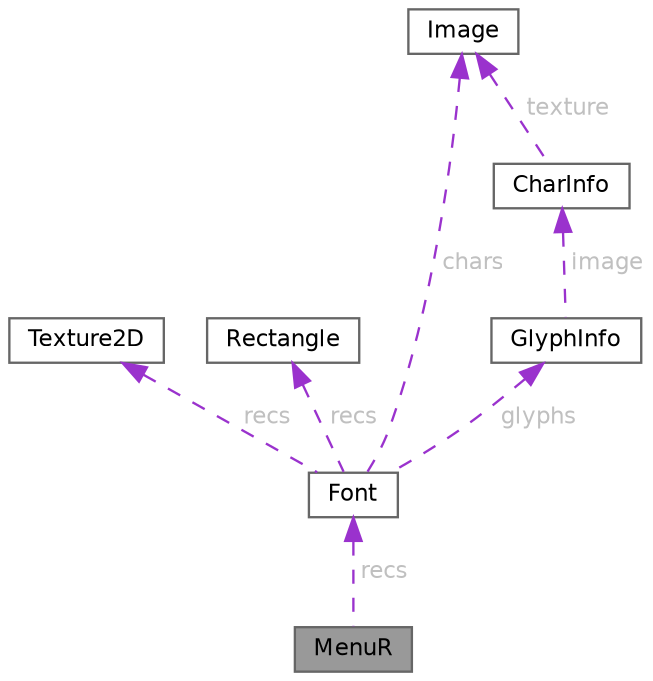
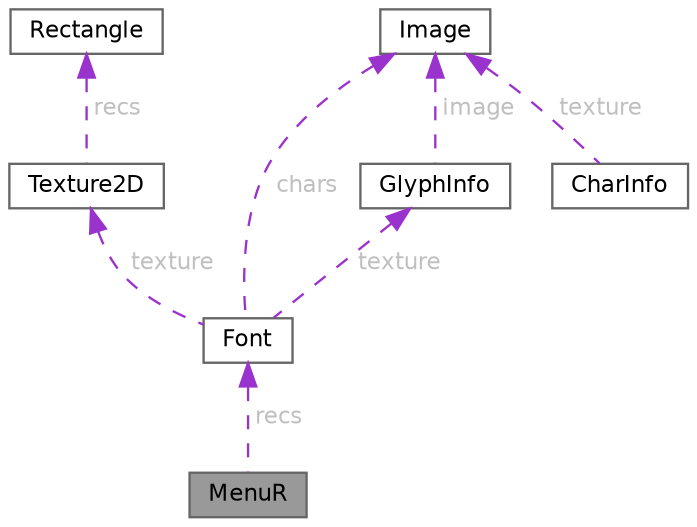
(564, 275) -> (435, 121)
(264, 418) -> (170, 263)
(536, 418) -> (397, 263)
(323, 428) -> (87, 121)
